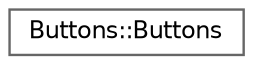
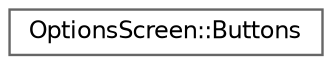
(127, 32) -> (166, 32)
